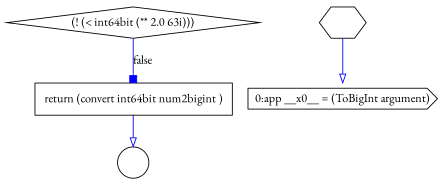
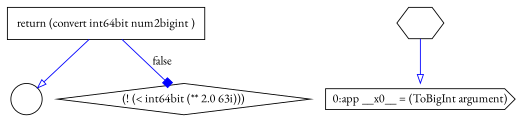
(133, 56) -> (143, 59)
